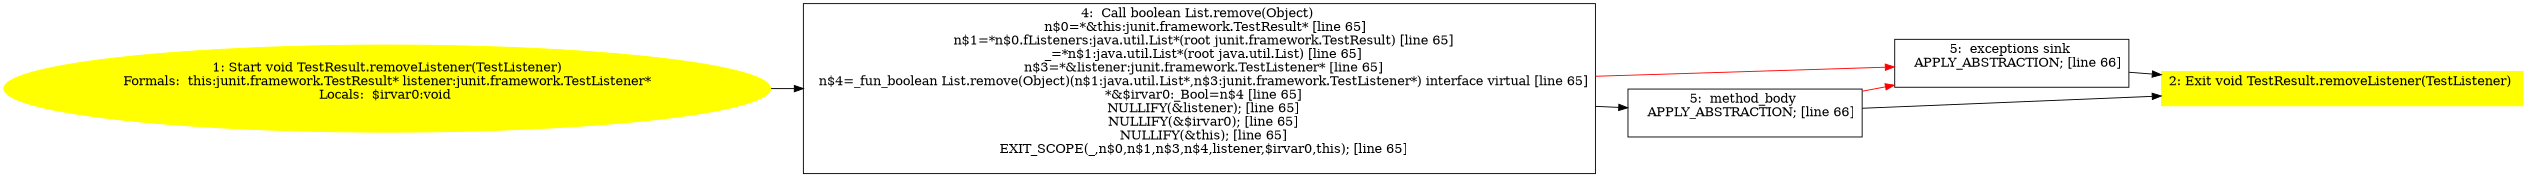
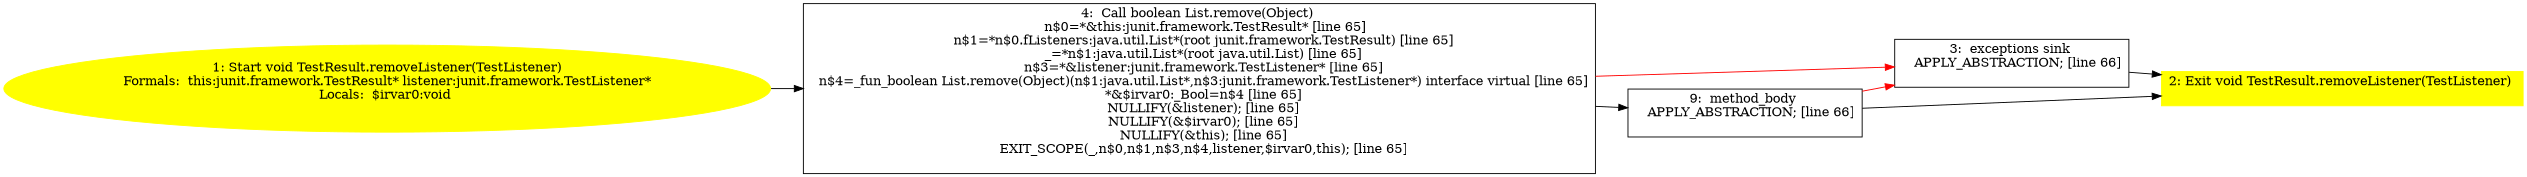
(2012, 63) -> (2012, 63)
(1745, 113) -> (1745, 113)
